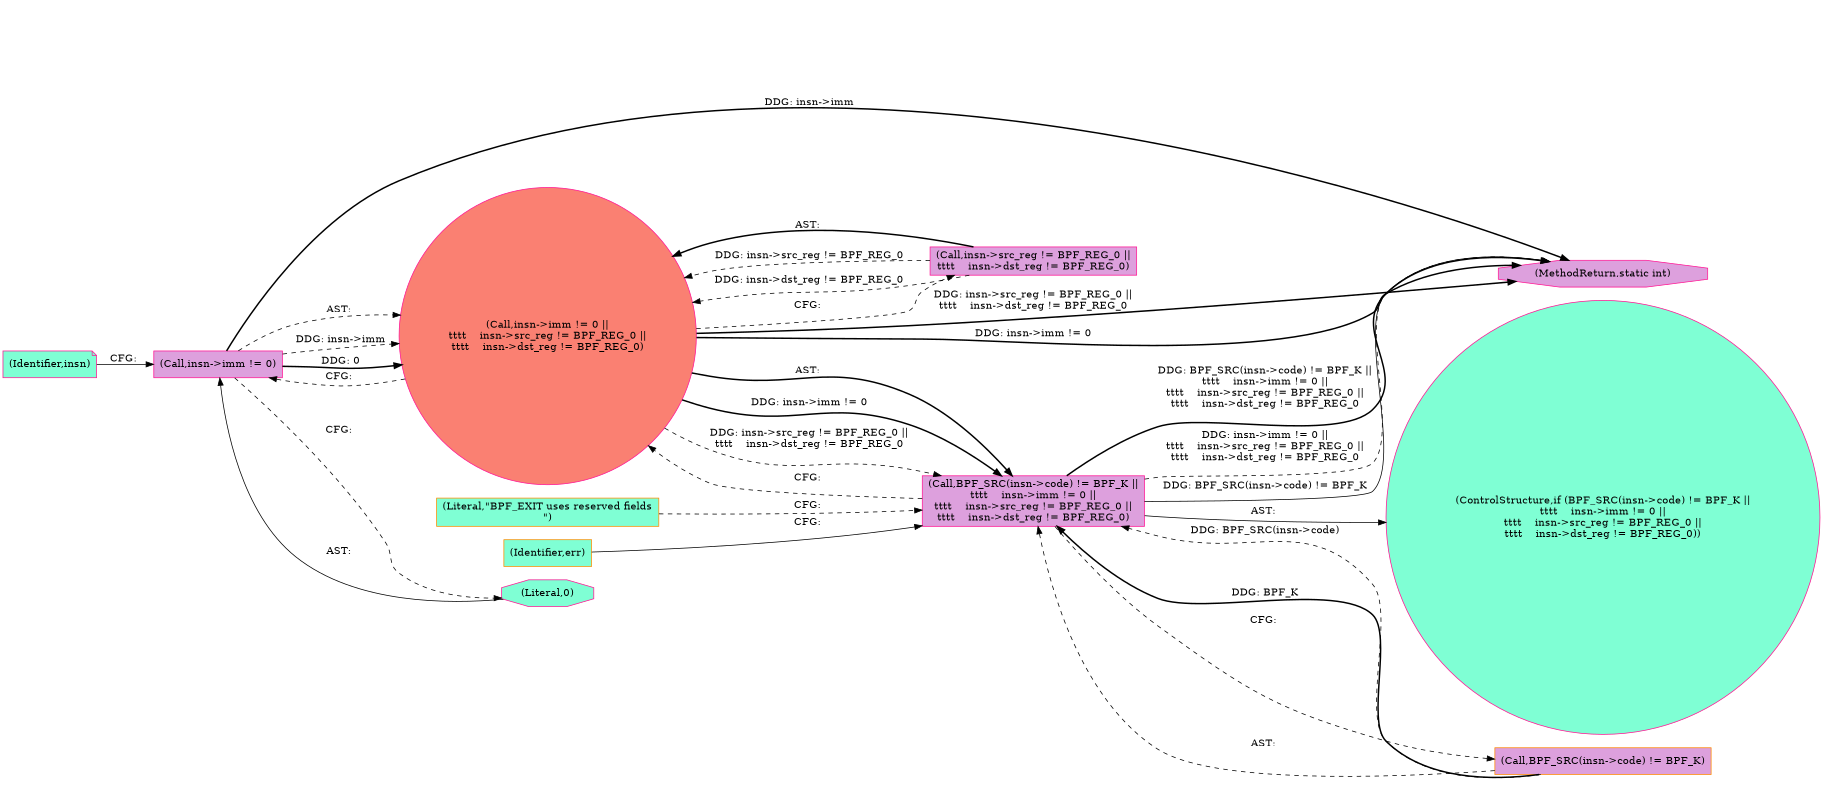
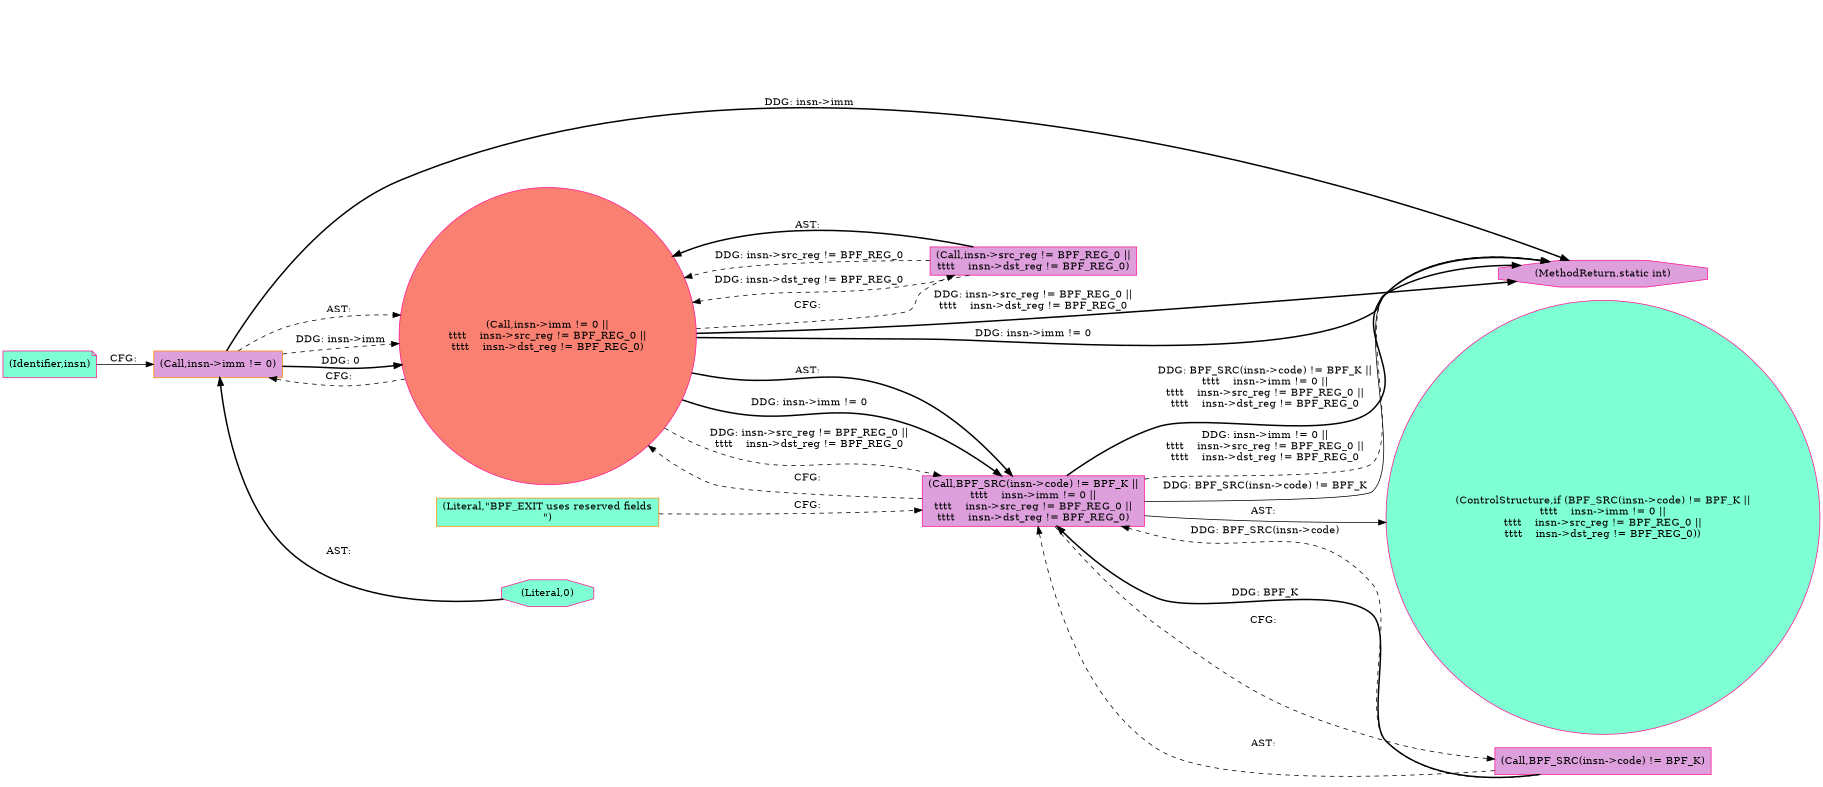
(218, 364) -> (218, 364)
(359, 506) -> none
(548, 553) -> none
(306, 564) -> (306, 564)
(1603, 761) -> (1603, 761)
